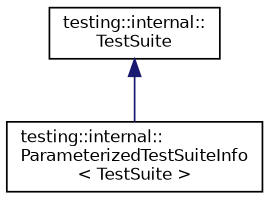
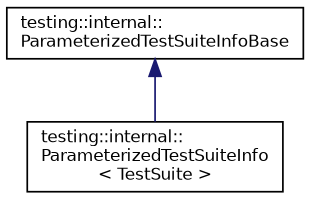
(135, 33) -> (155, 33)
